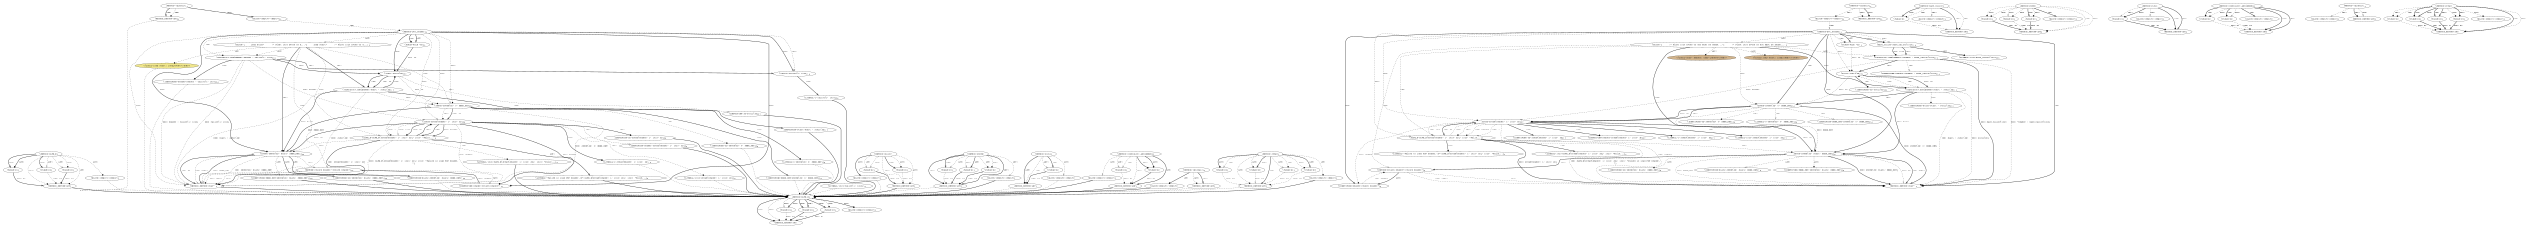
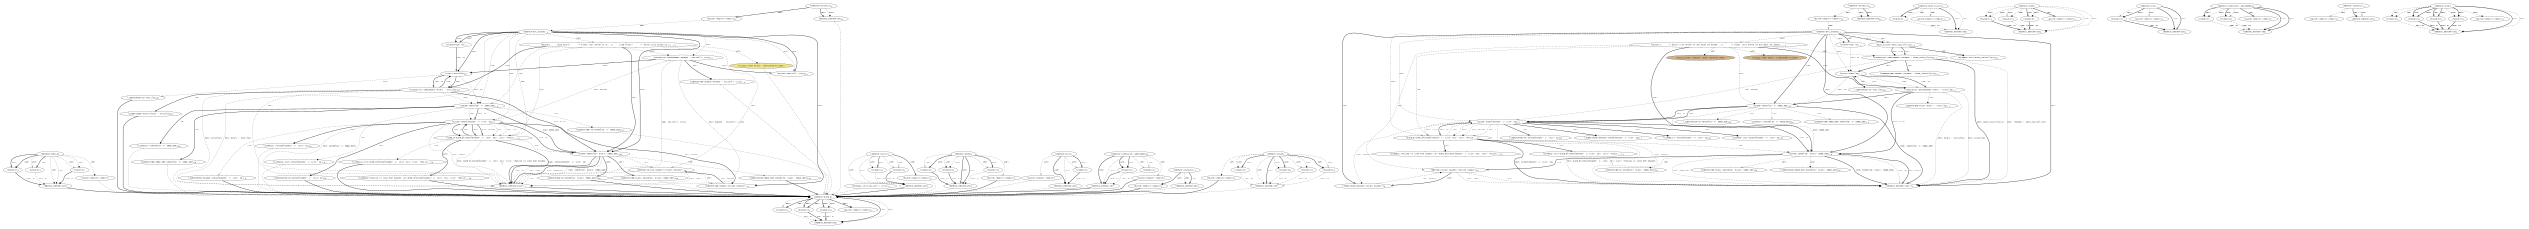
(1908, 65) -> (1907, 65)
(821, 98) -> none
